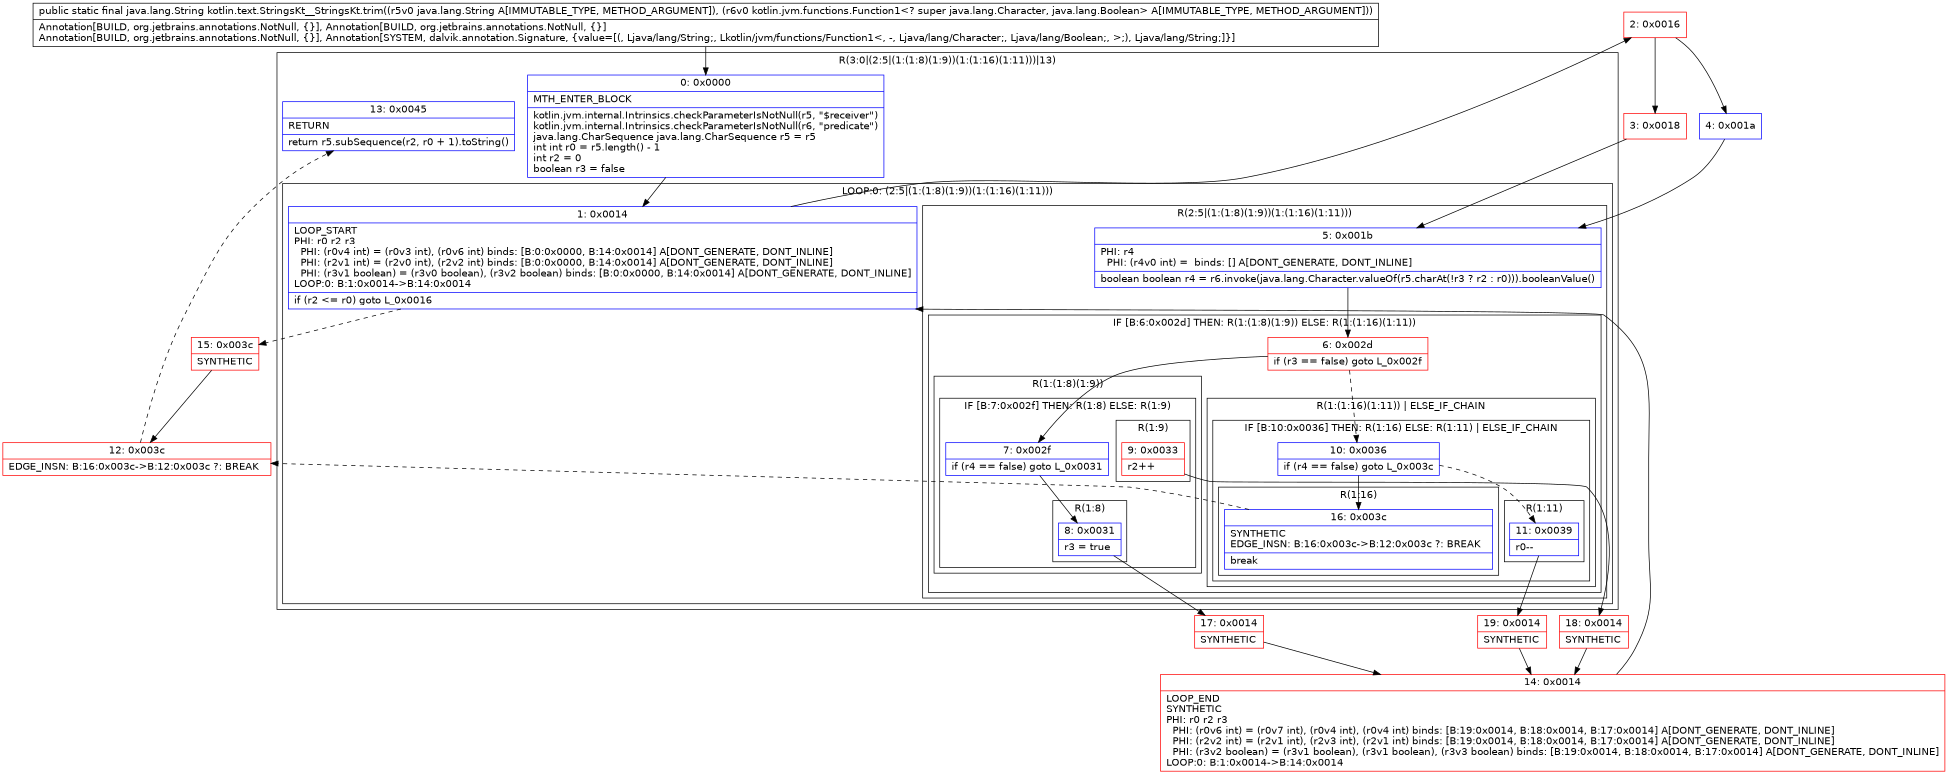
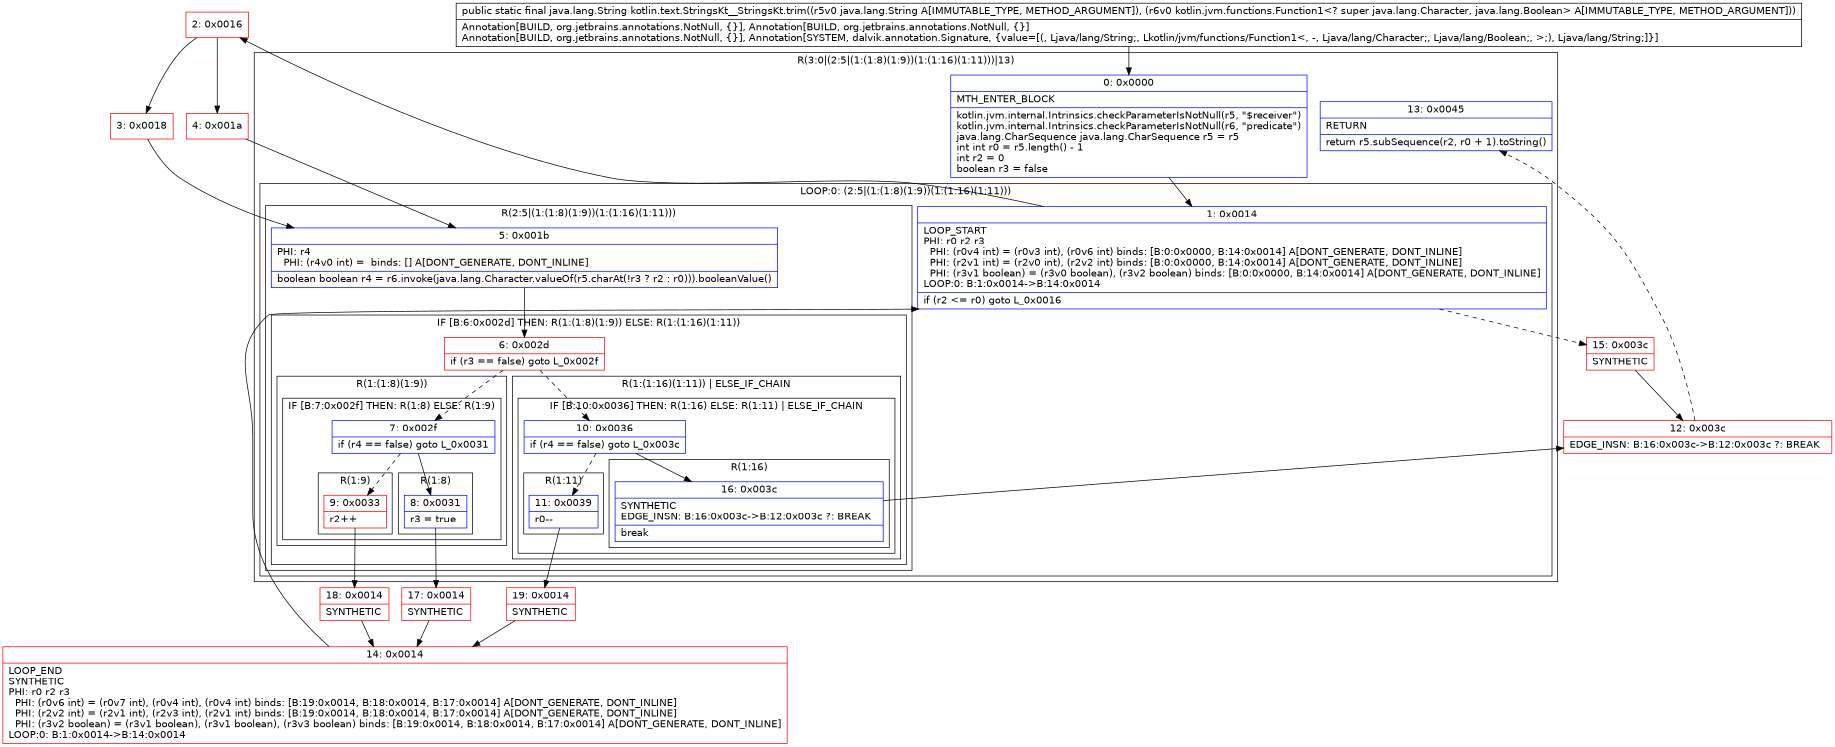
(1730, 126) -> (217, 126)
(1144, 368) -> (472, 393)
none -> (389, 468)
(765, 477) -> (1220, 475)
